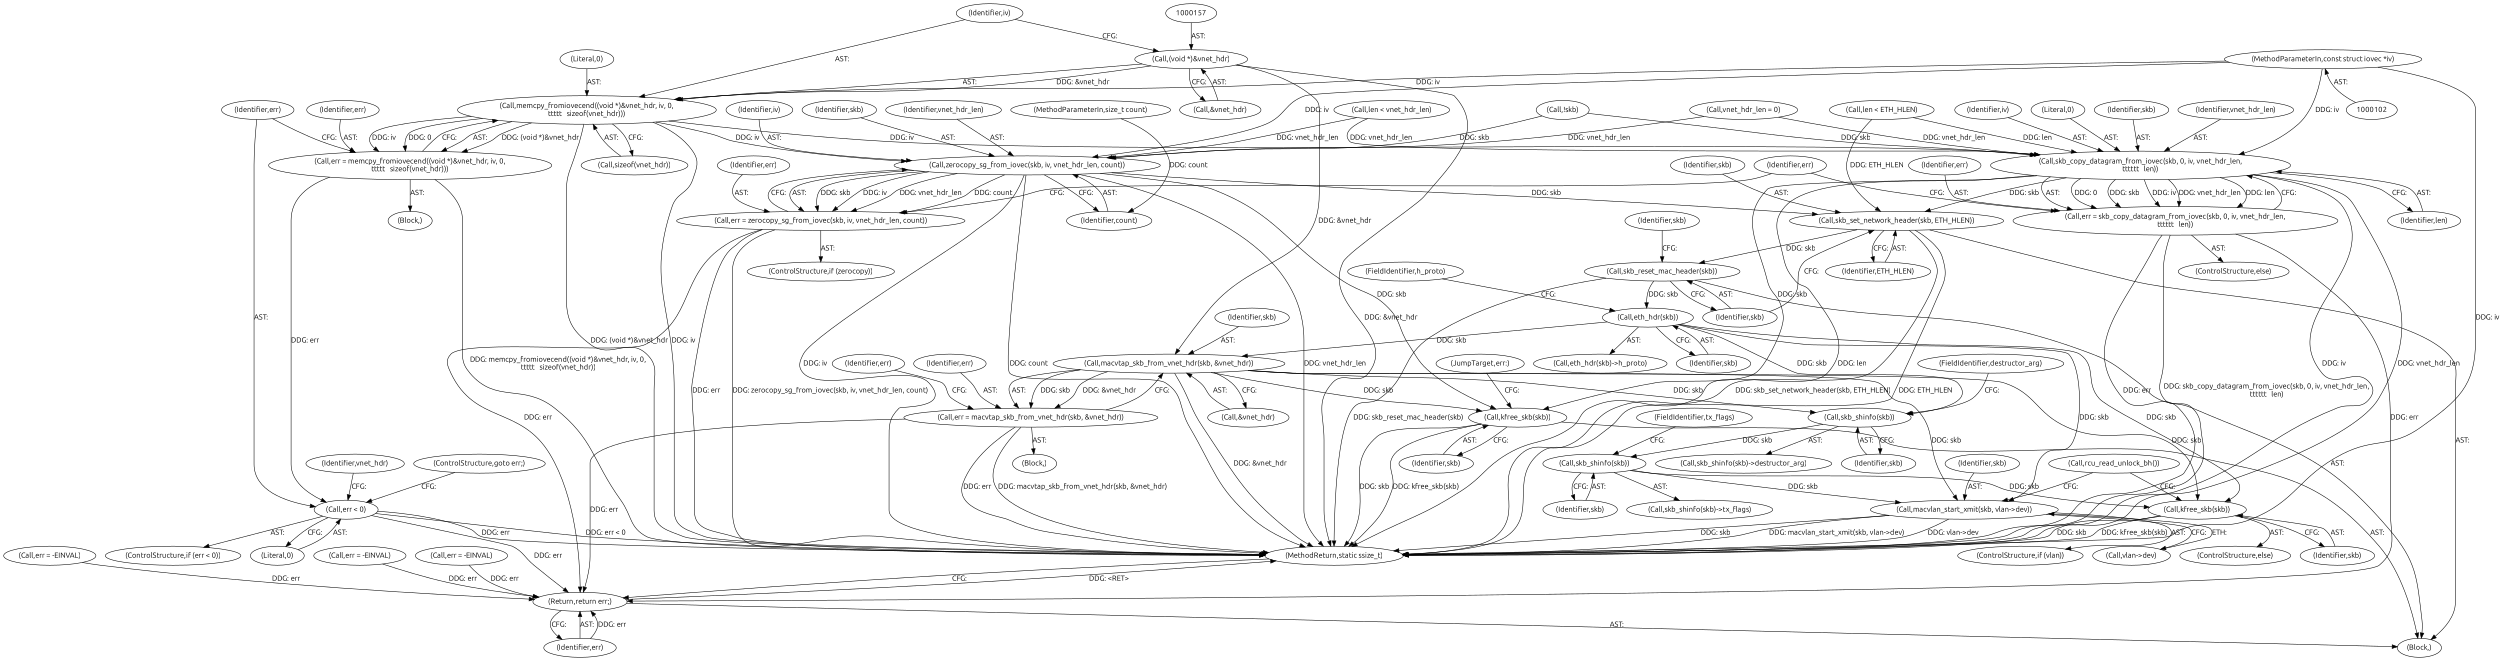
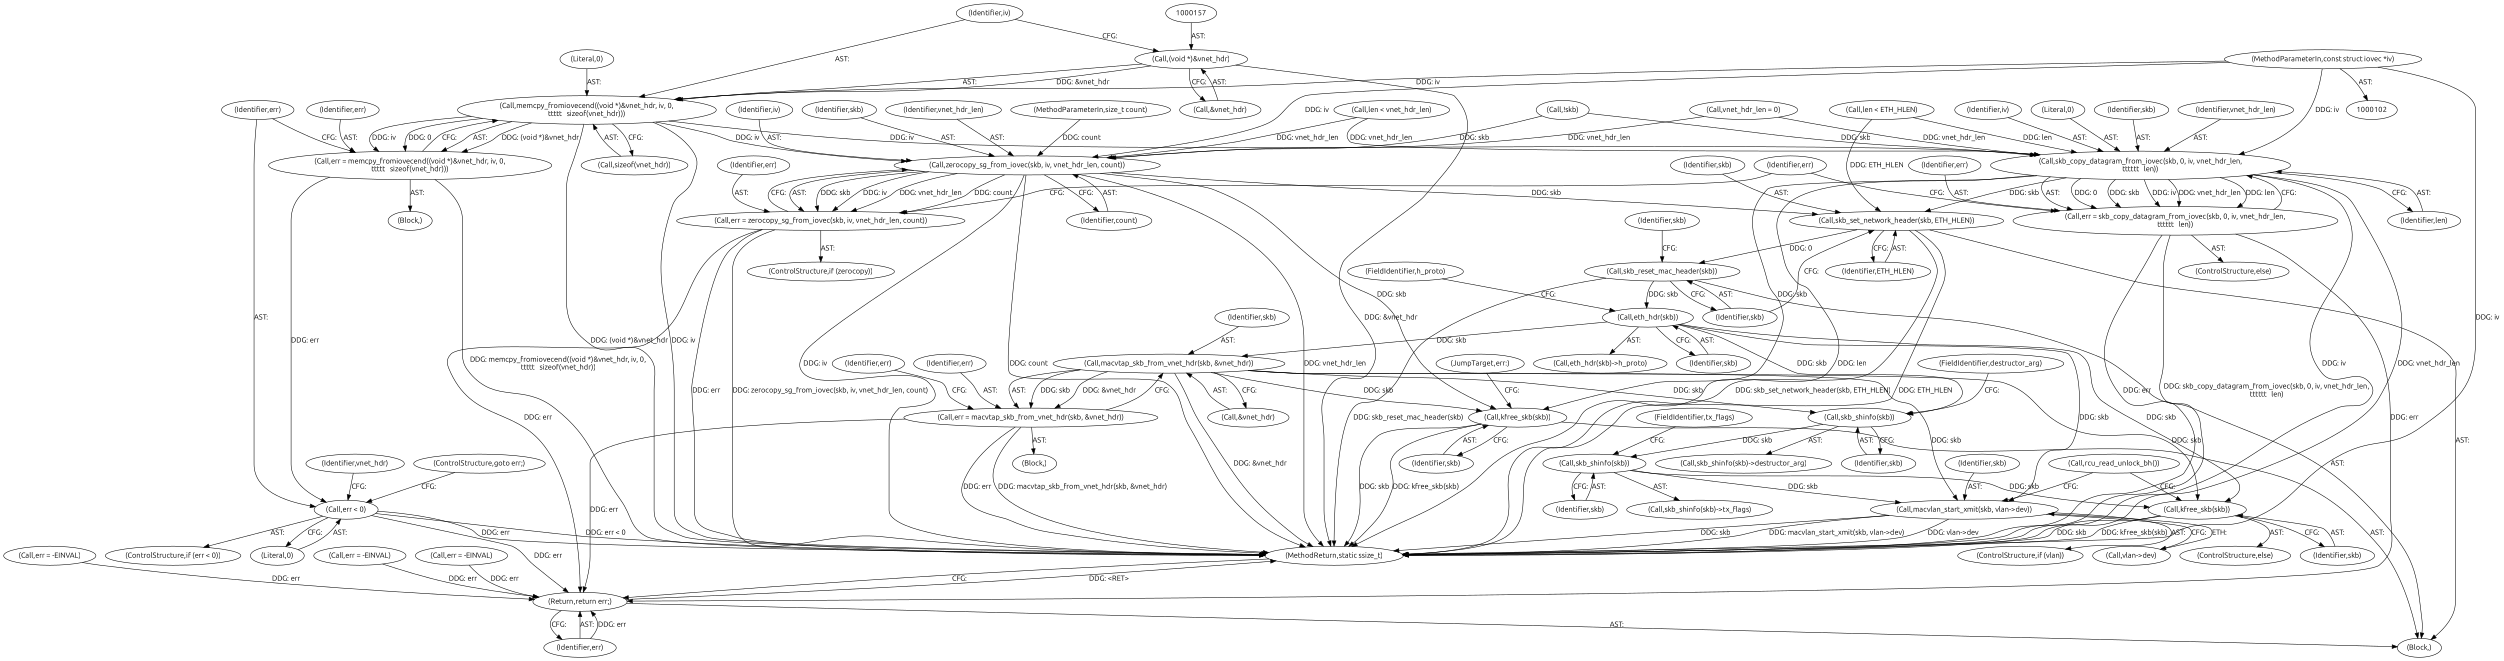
(2338, 91) -> (2354, 81)
(1169, 160) -> (1061, 136)
(1317, 212) -> none
(1801, 249) -> (1801, 249)
